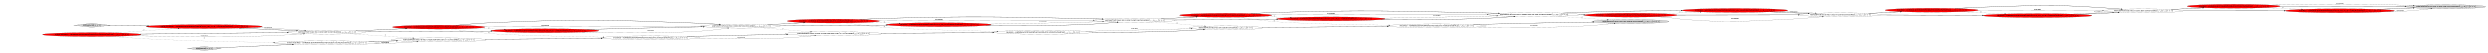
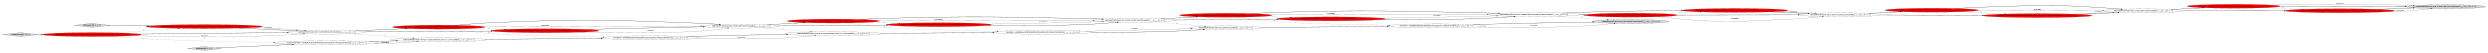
none -> (20, 35)
